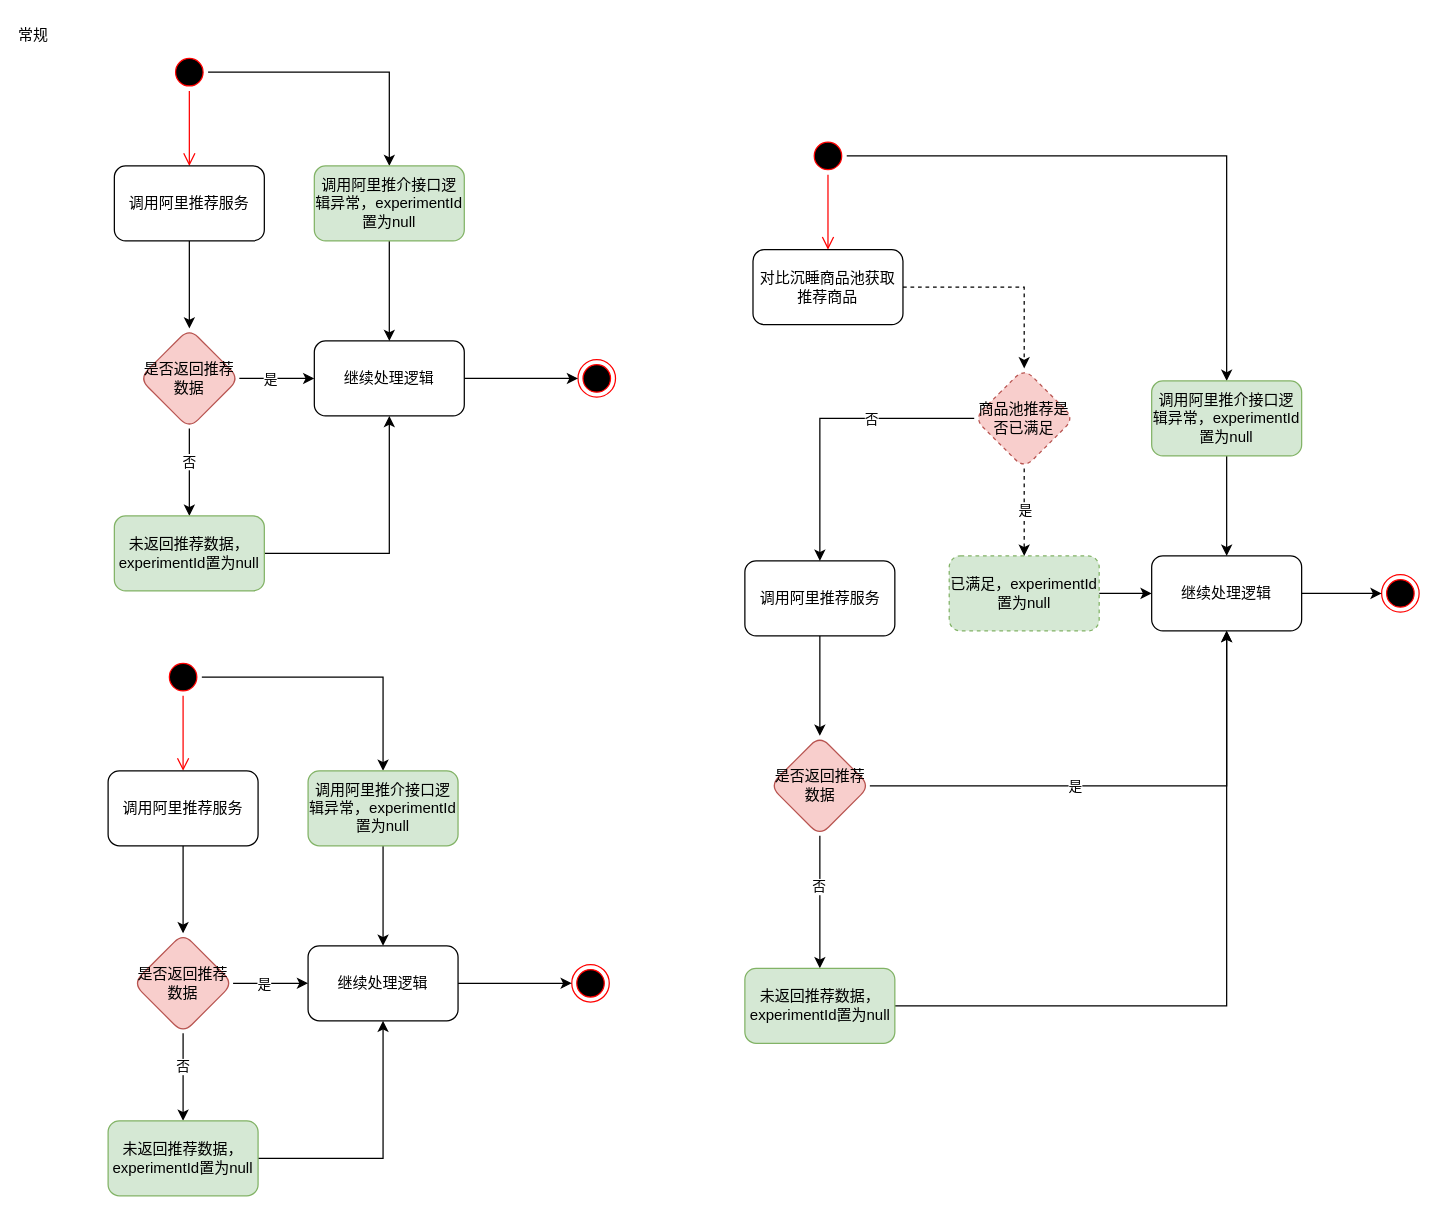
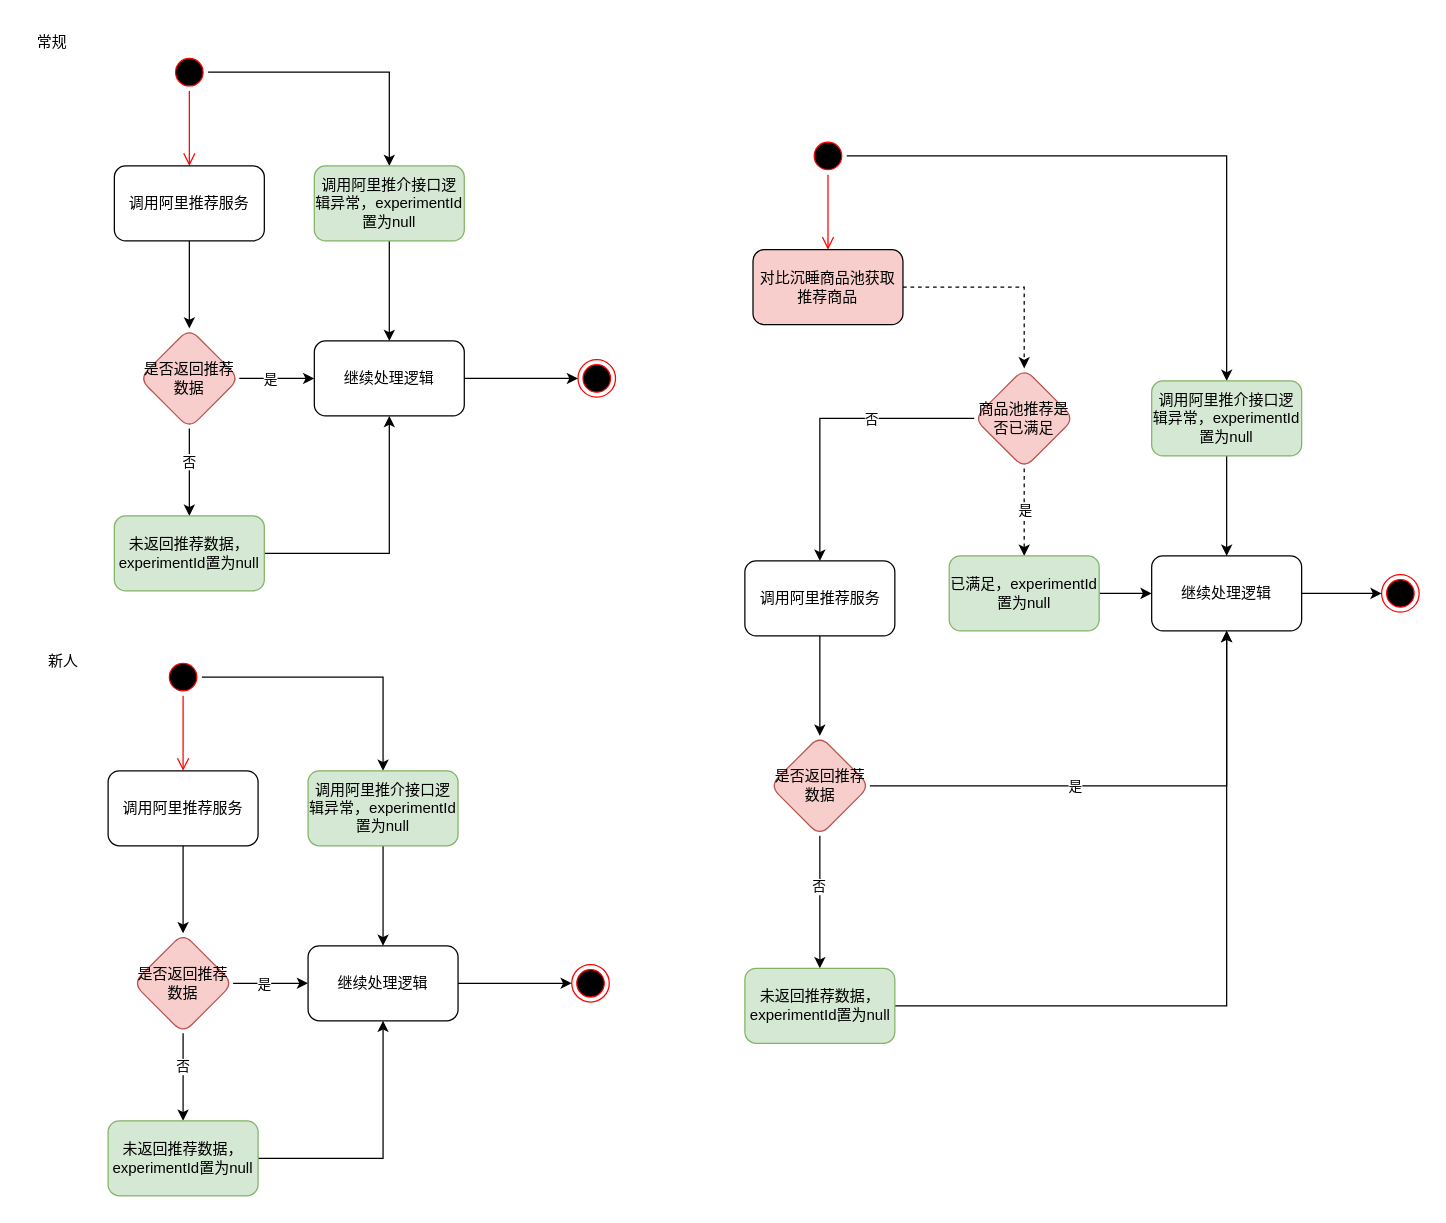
(33, 36) -> (52, 42)
(828, 287) -> (828, 287)
(1024, 418) -> (1024, 418)
(1024, 593) -> (1024, 593)
none -> (63, 662)
